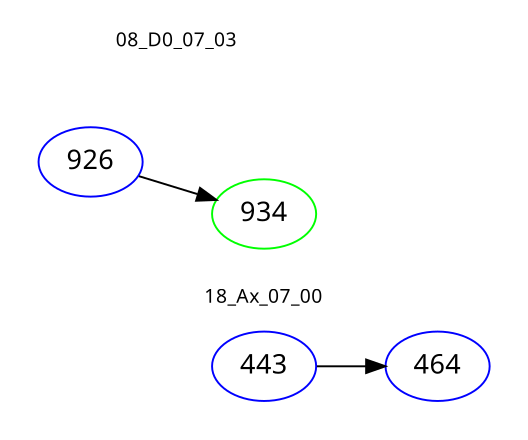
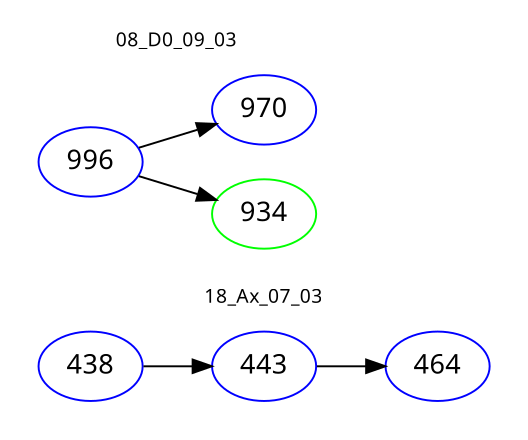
(177, 41) -> (177, 41)
none -> (264, 110)
(91, 162) -> (91, 162)
(264, 298) -> (264, 298)
none -> (91, 366)
